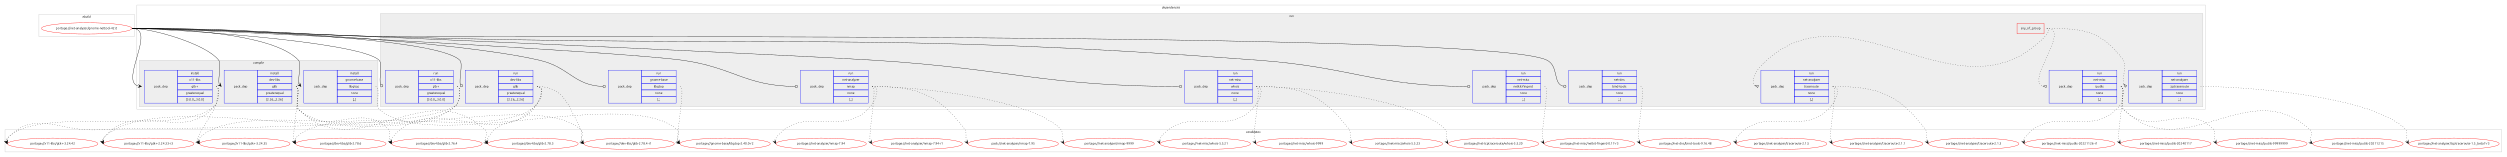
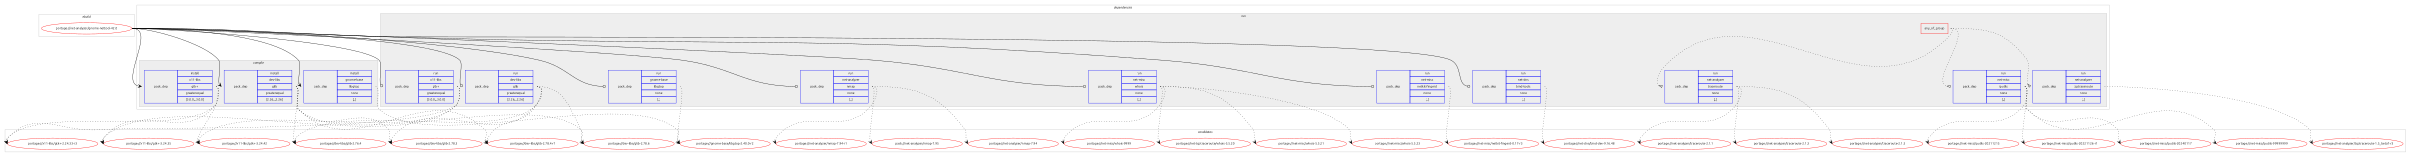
(1109, 144) -> none
(1686, 144) -> (1590, 144)
